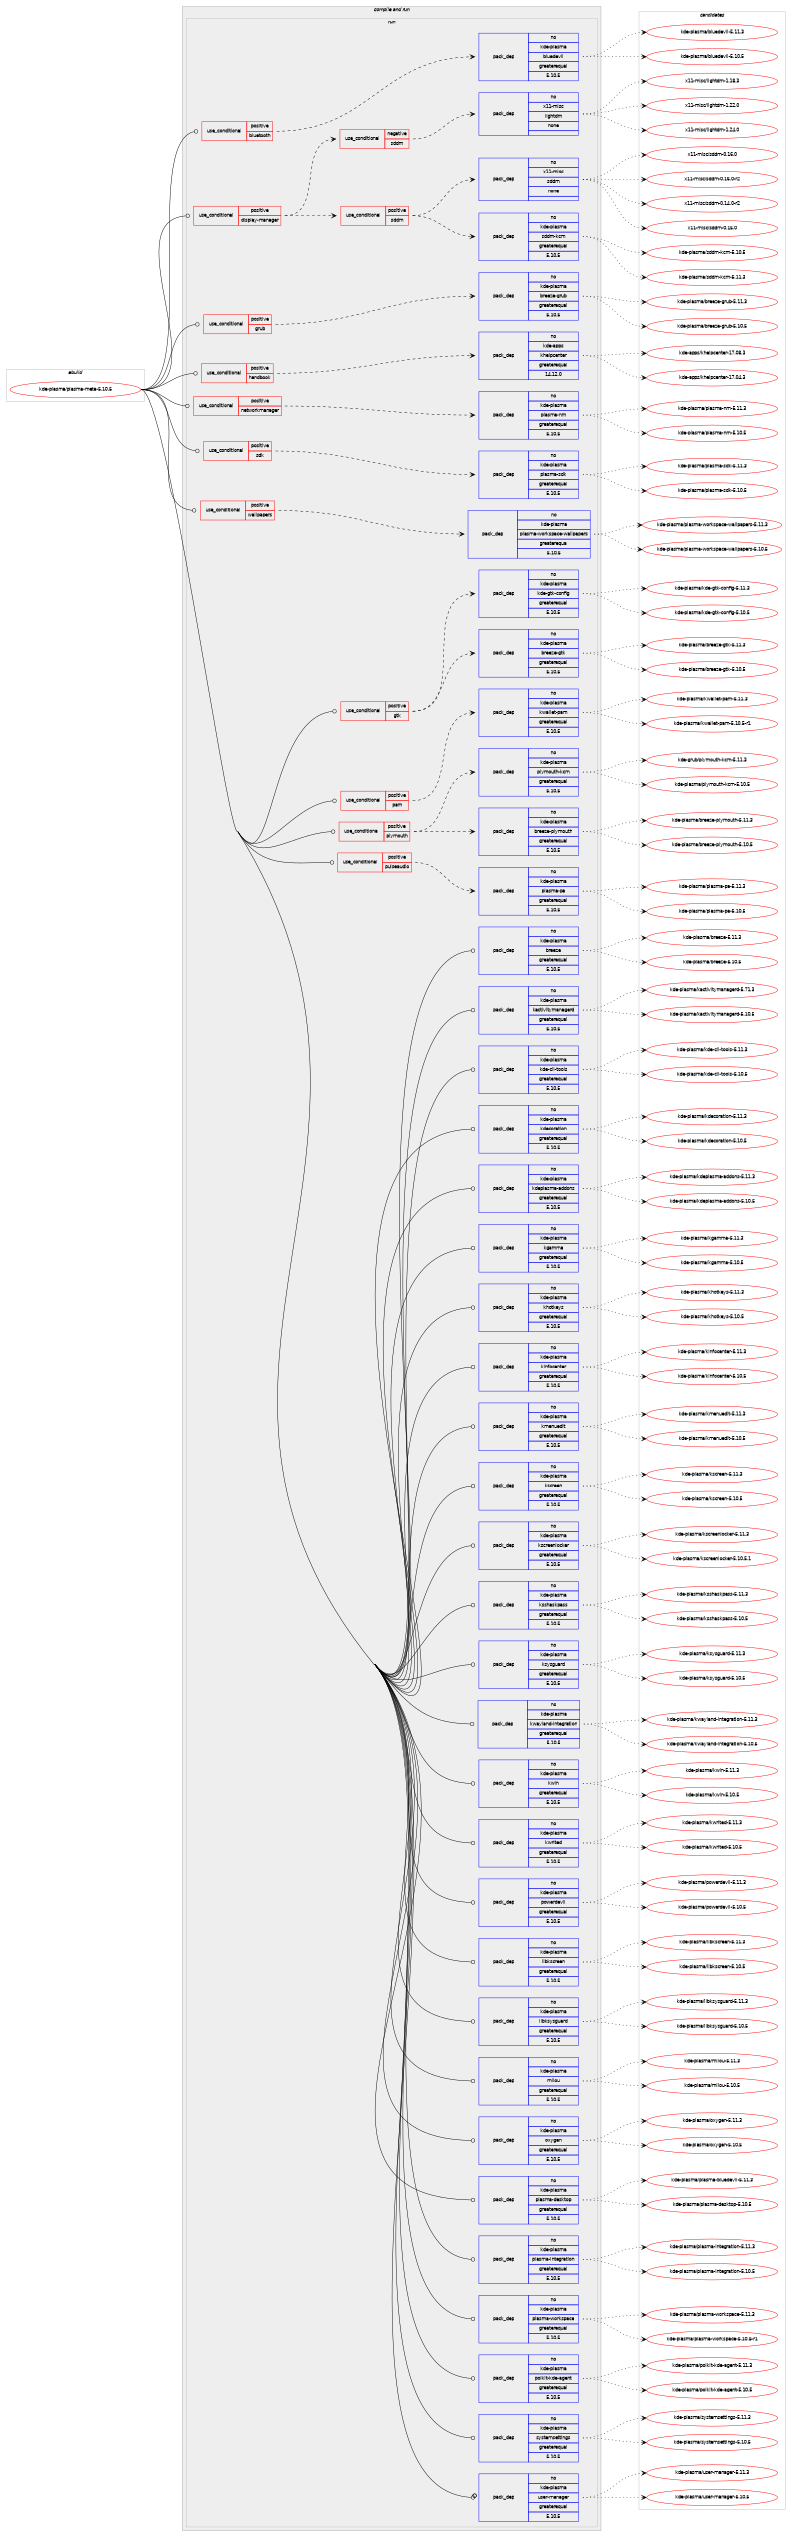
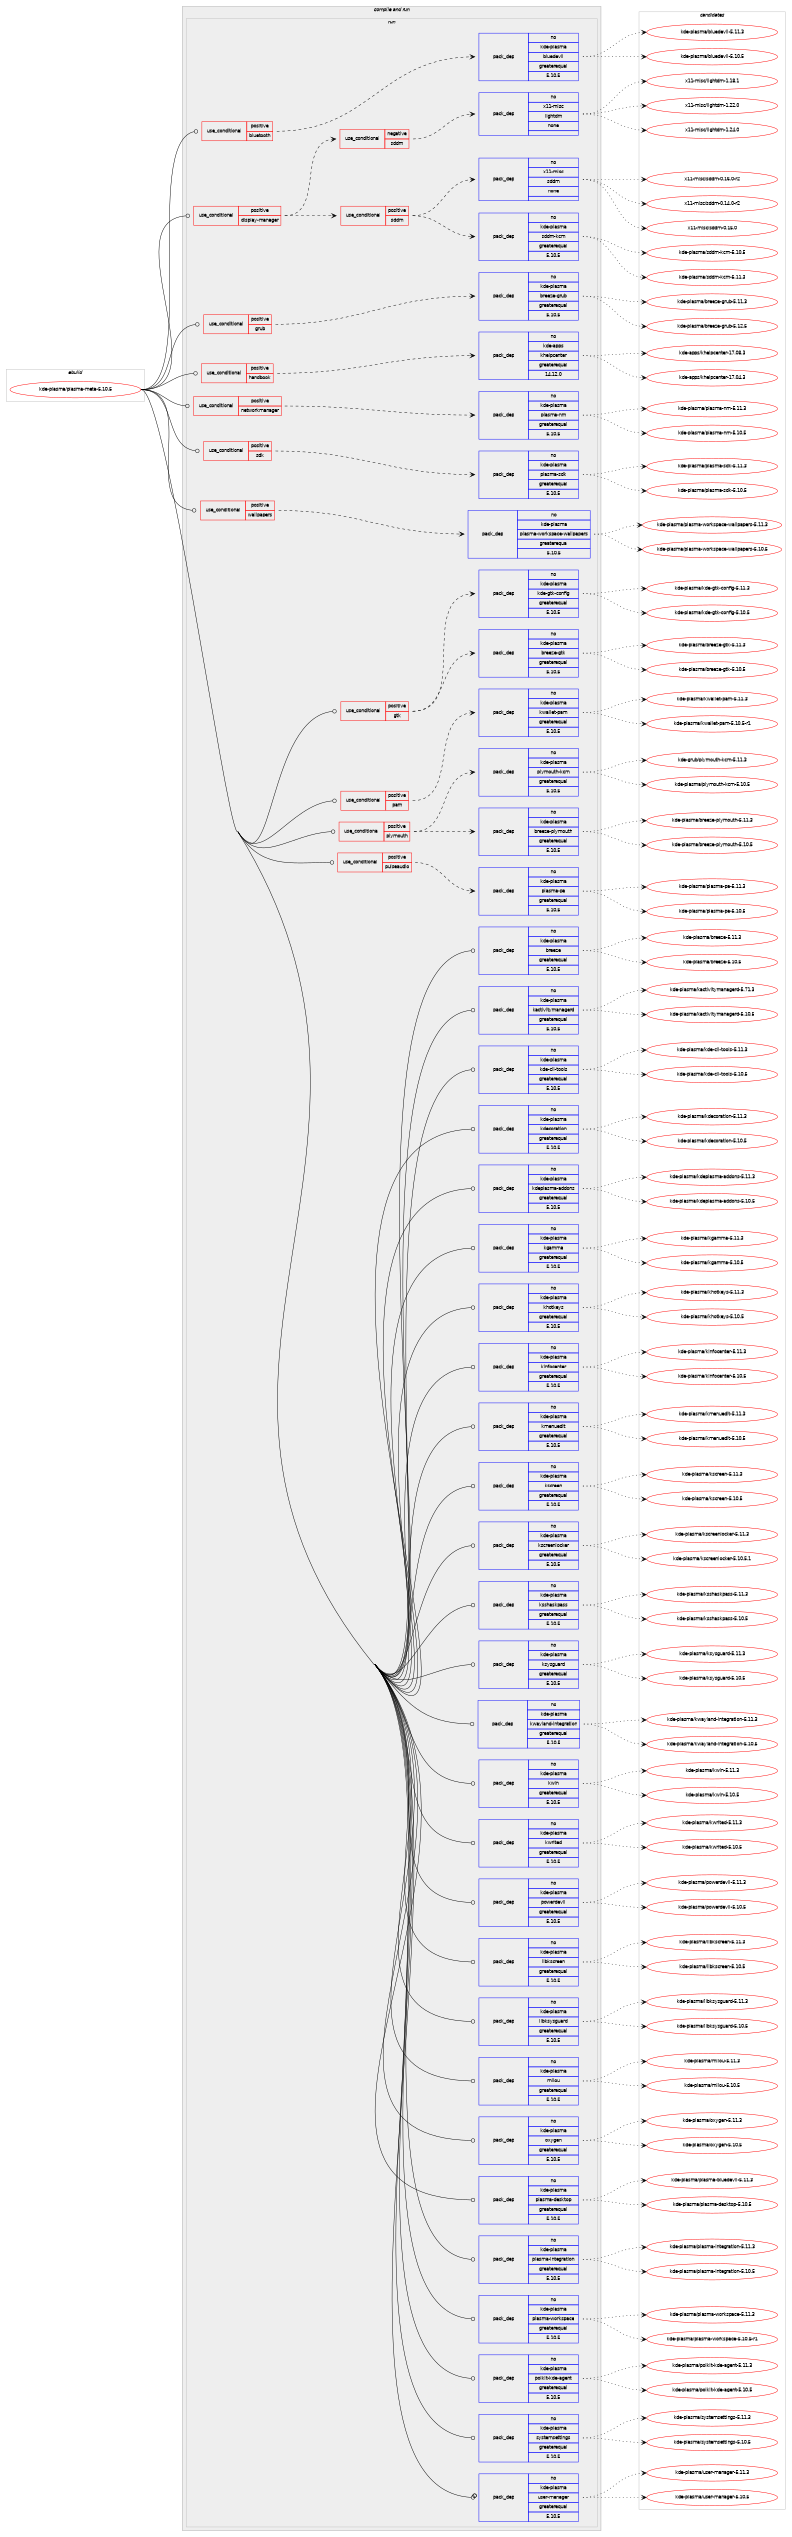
(712, 81) -> (712, 81)
(712, 155) -> none
(712, 327) -> (712, 327)
